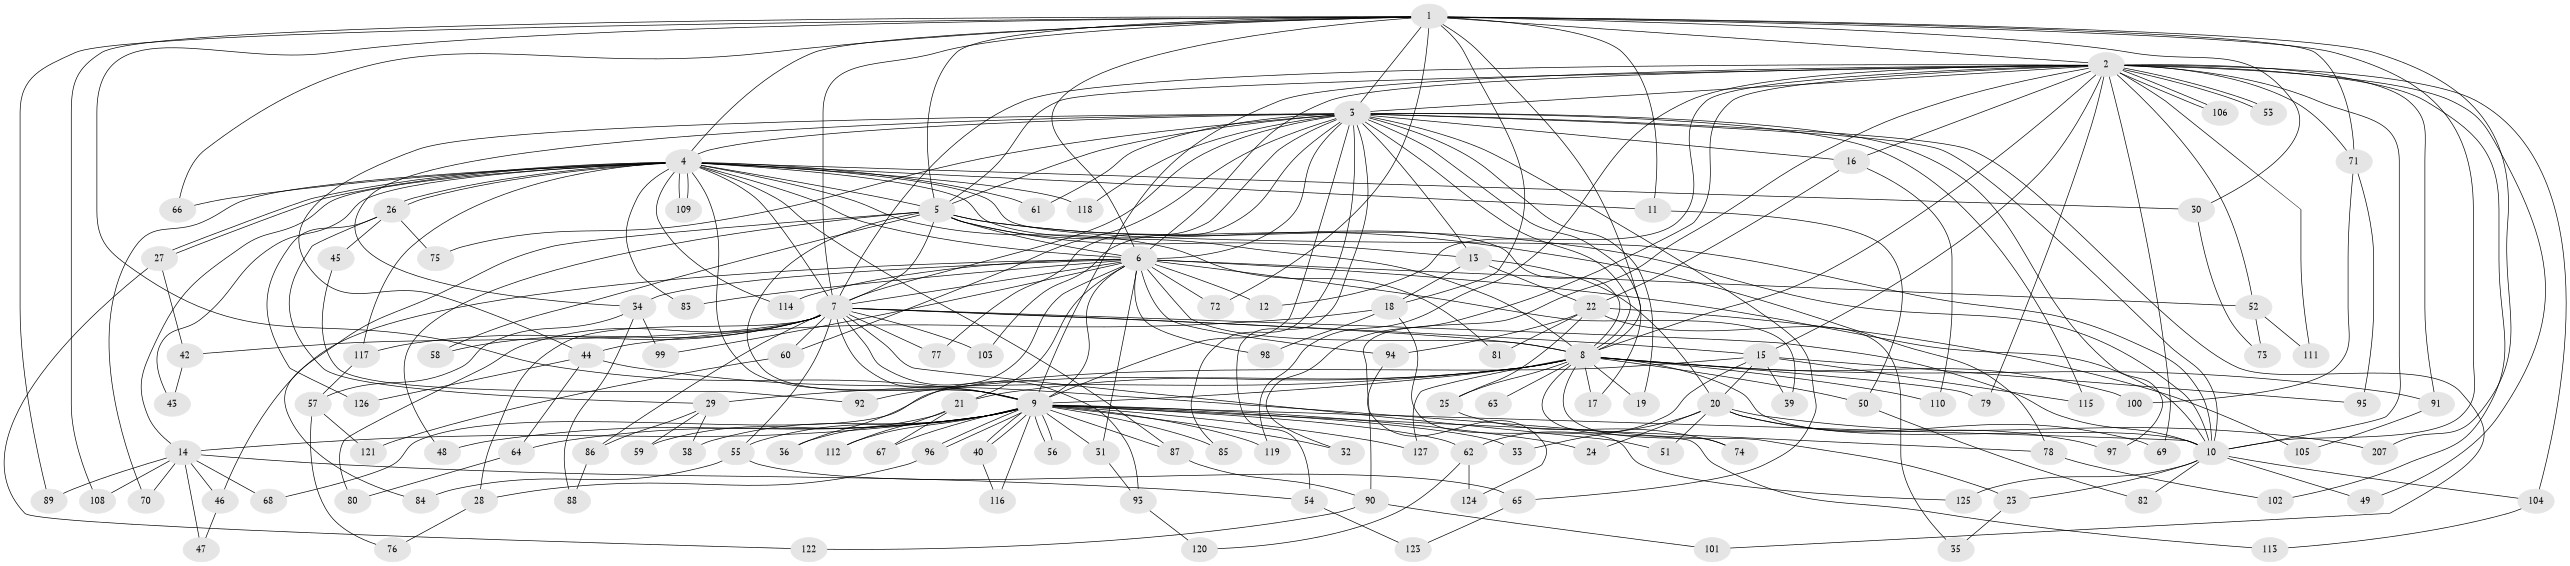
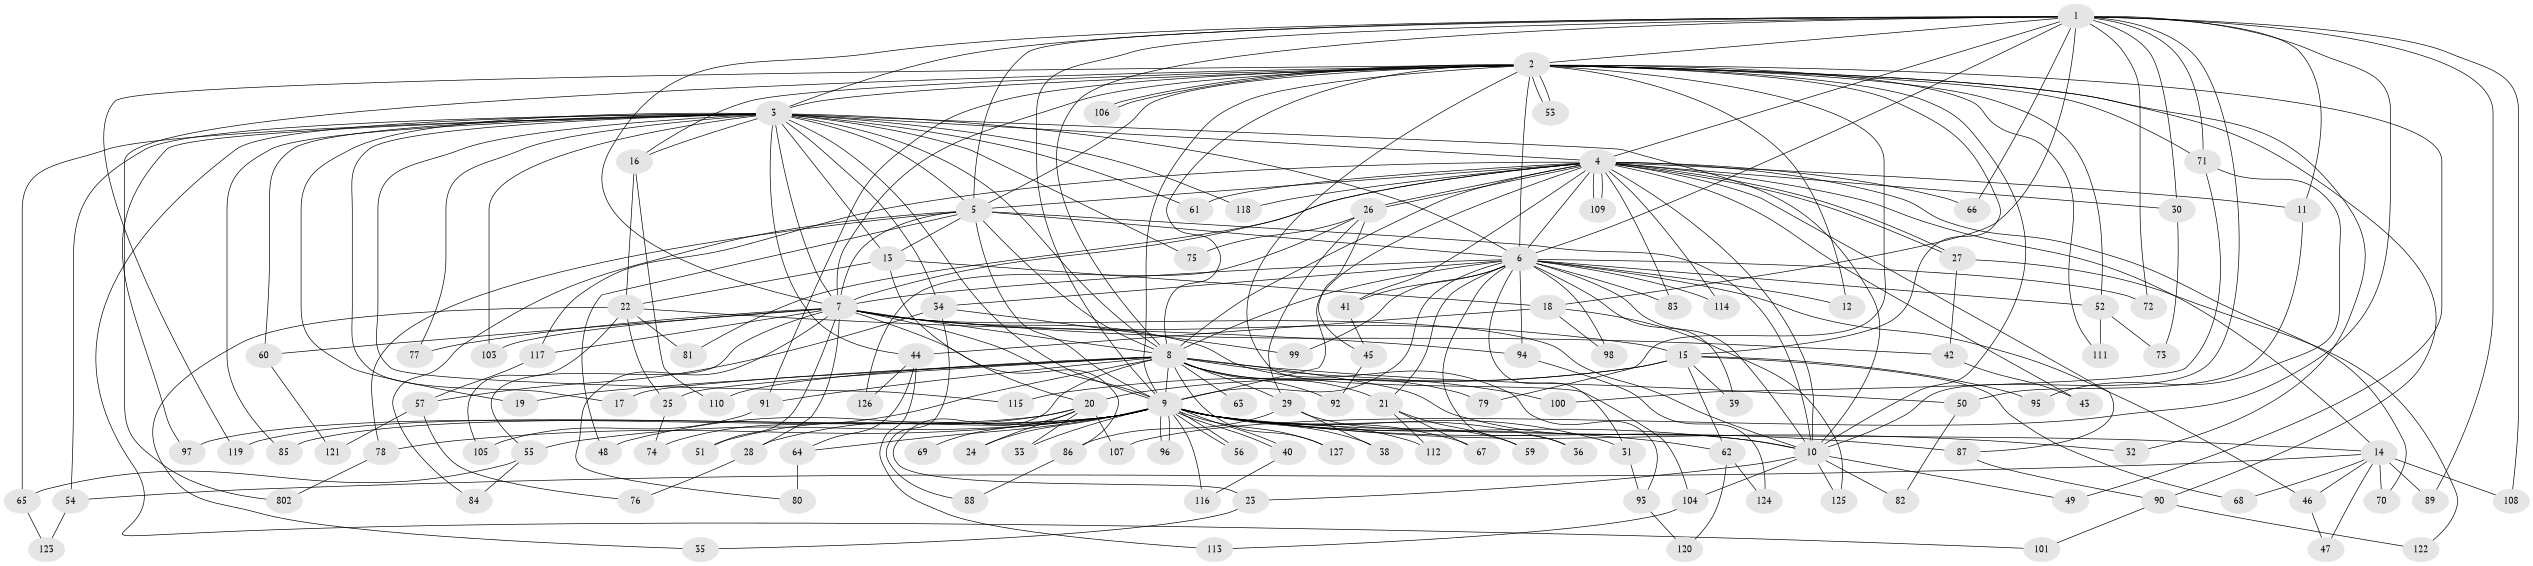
(2150, 257) -> none
none -> (1346, 307)
(436, 356) -> none
(2380, 453) -> (1117, 453)
(708, 484) -> (955, 423)
(2275, 501) -> (284, 501)
